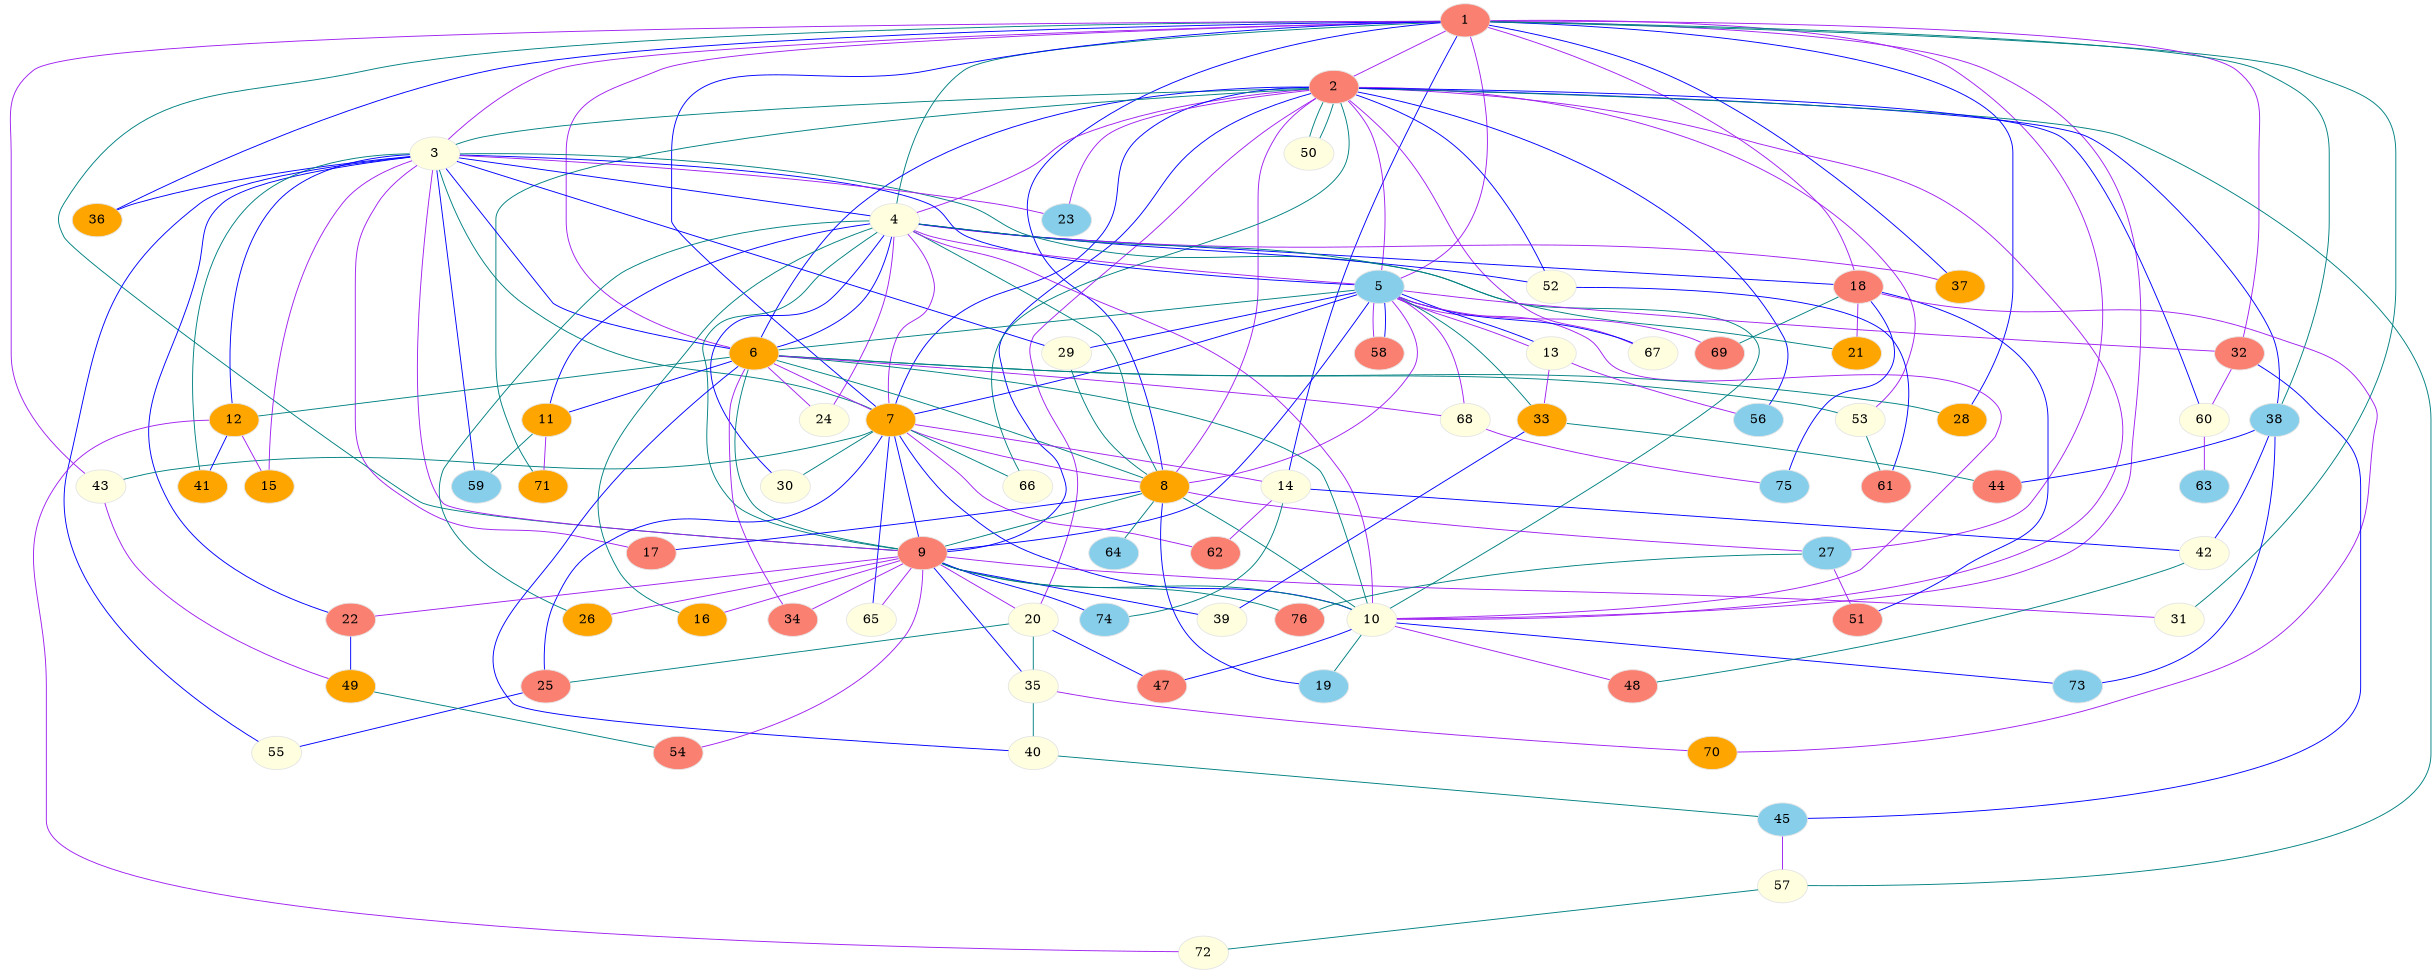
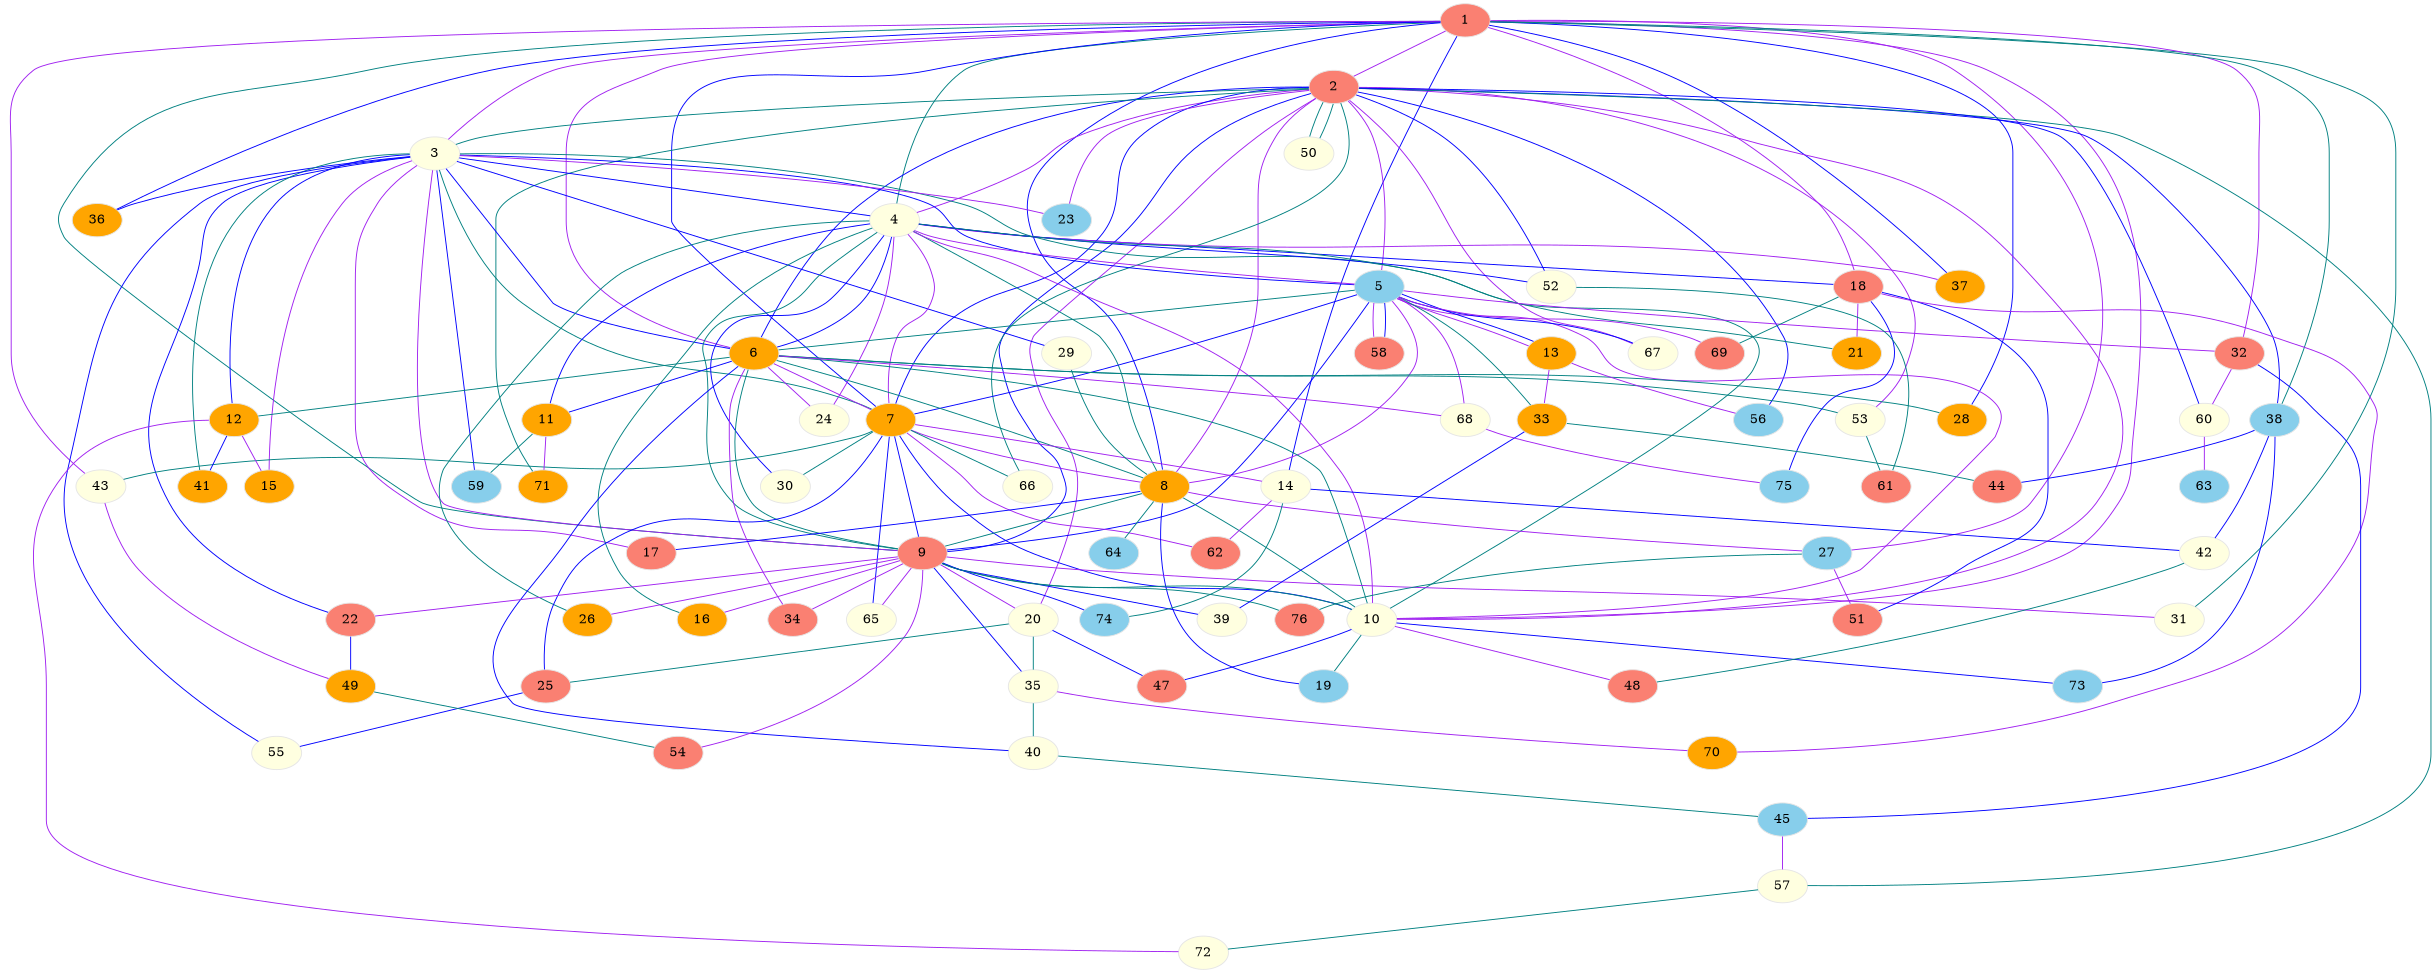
(1485, 168) -> none
(1806, 304) -> (1806, 304)
(1223, 320) -> none
(1551, 353) -> (1551, 353)
